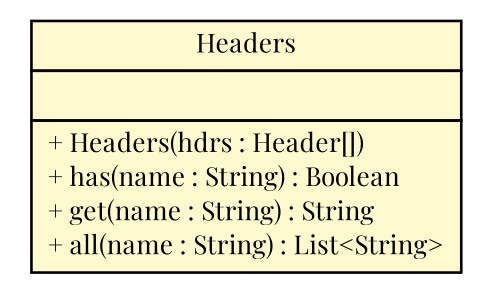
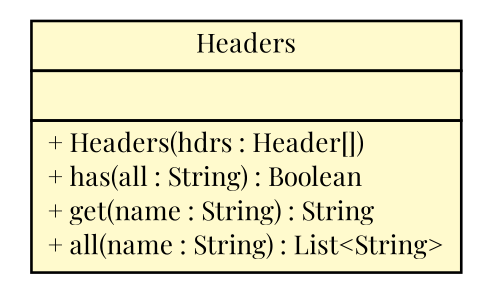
(224, 178) -> (206, 178)
